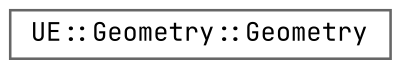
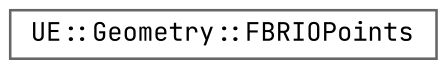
(200, 34) -> (223, 34)
